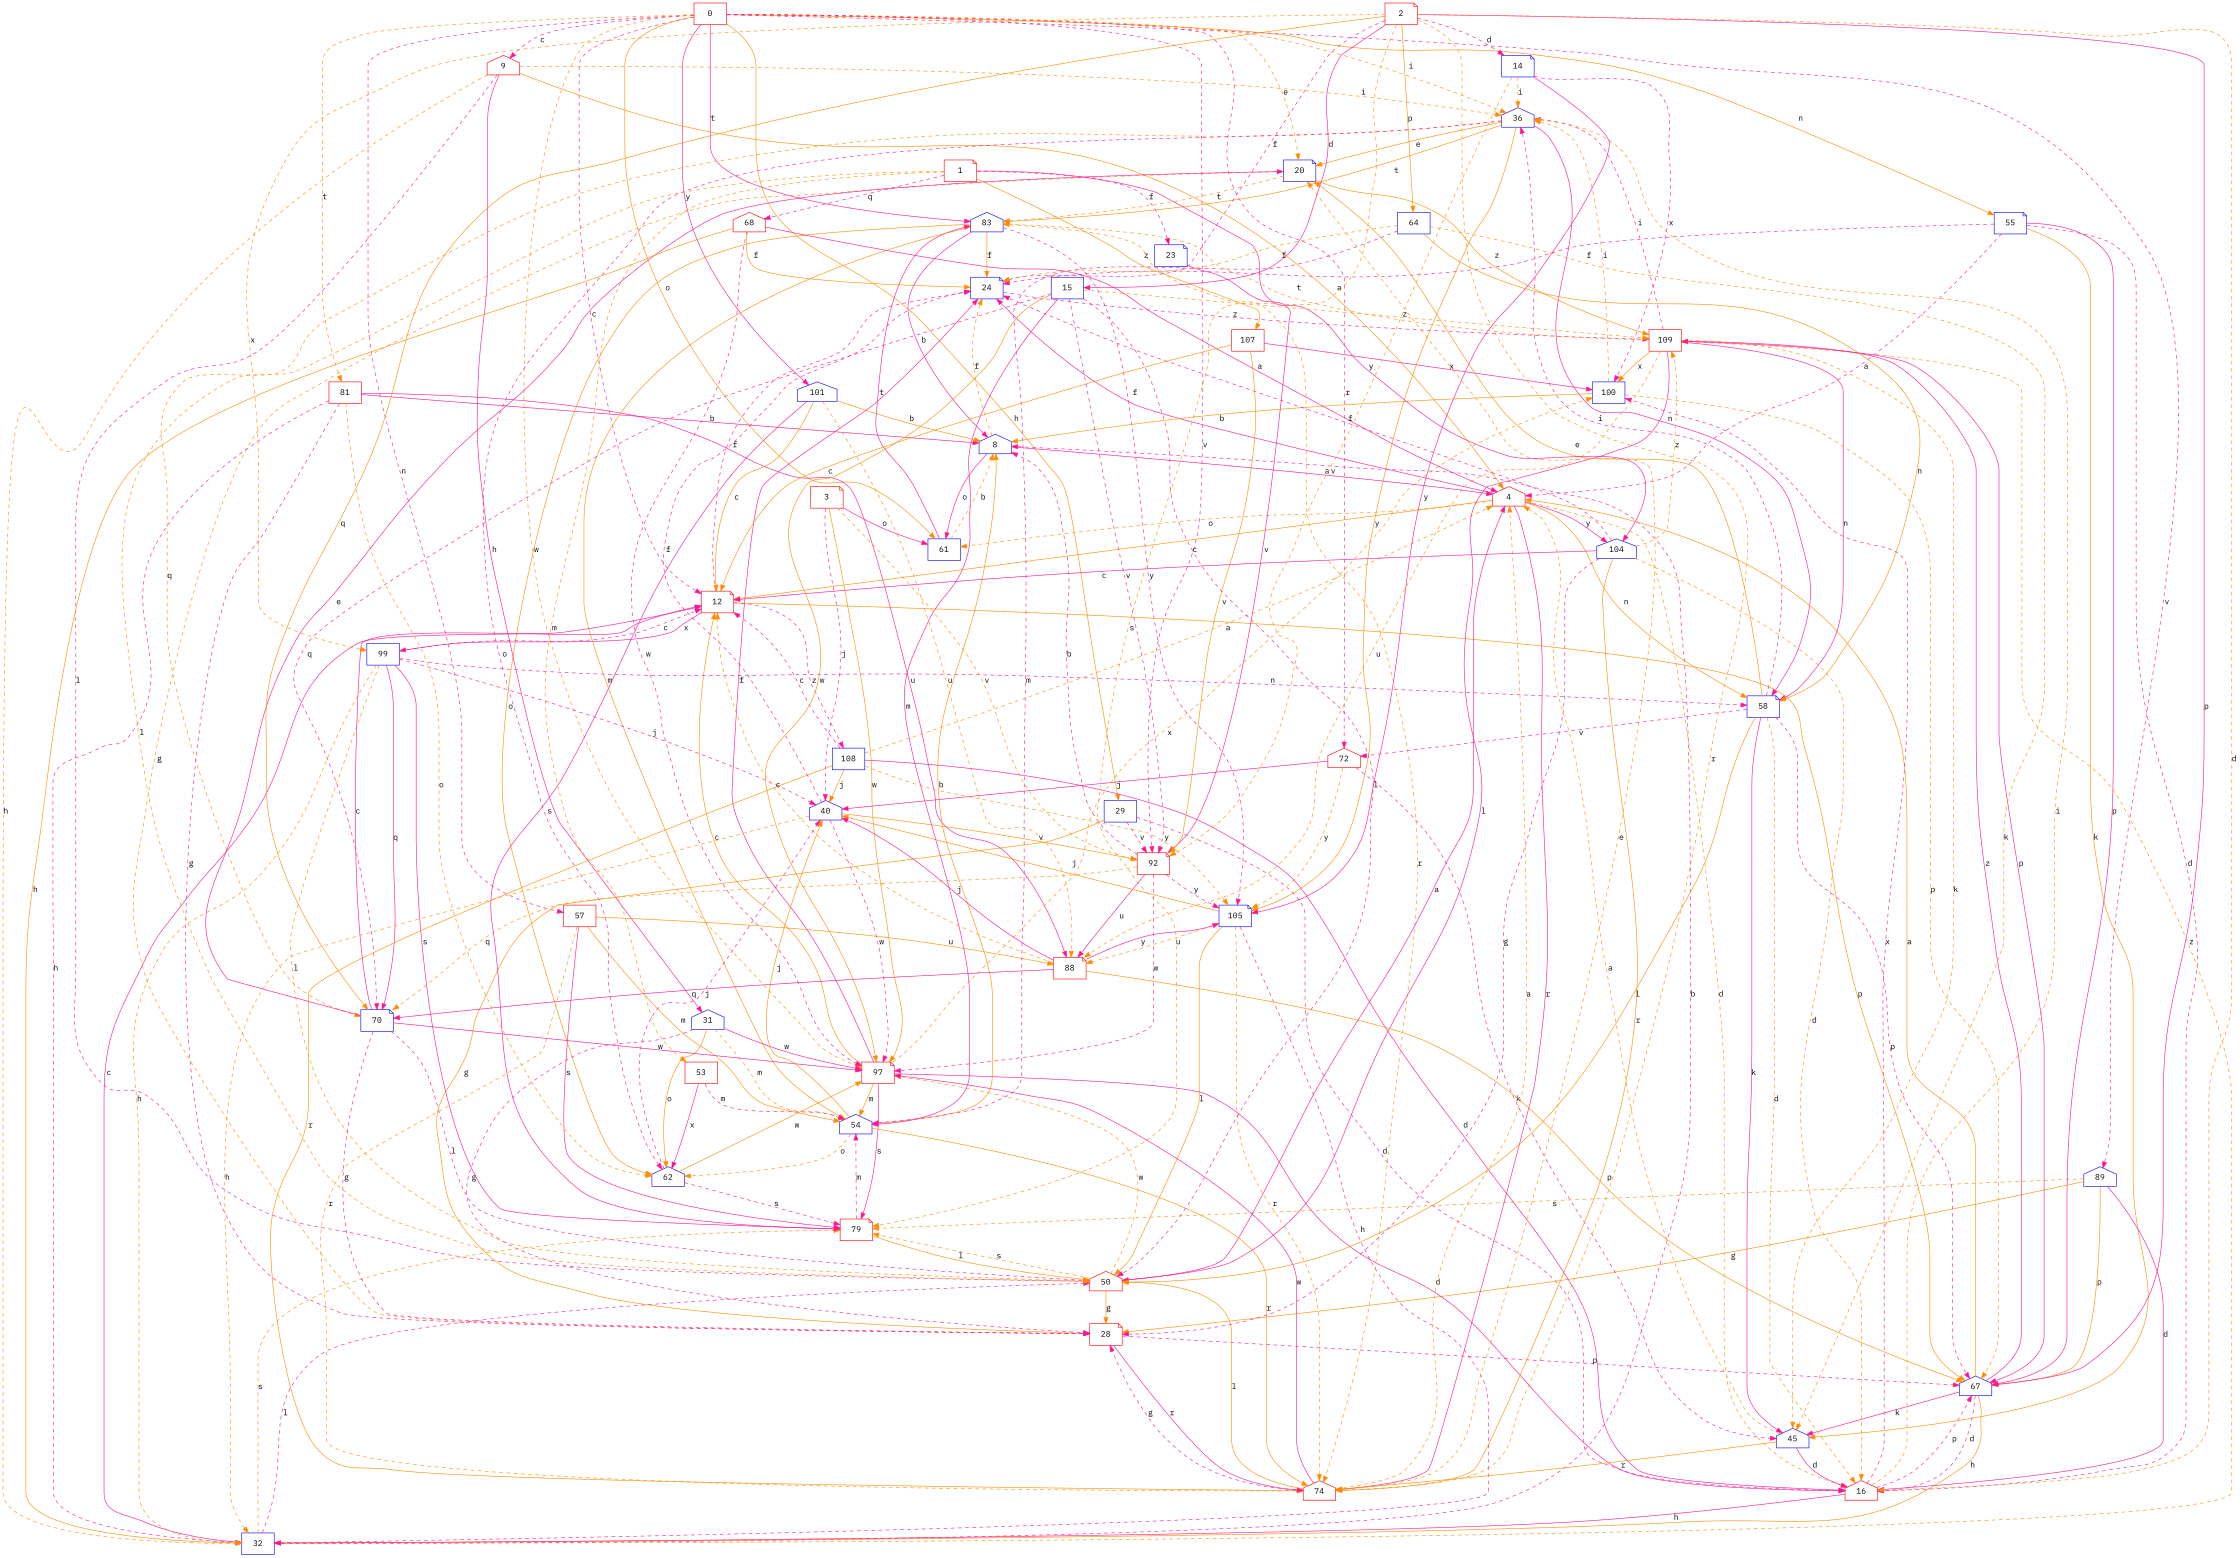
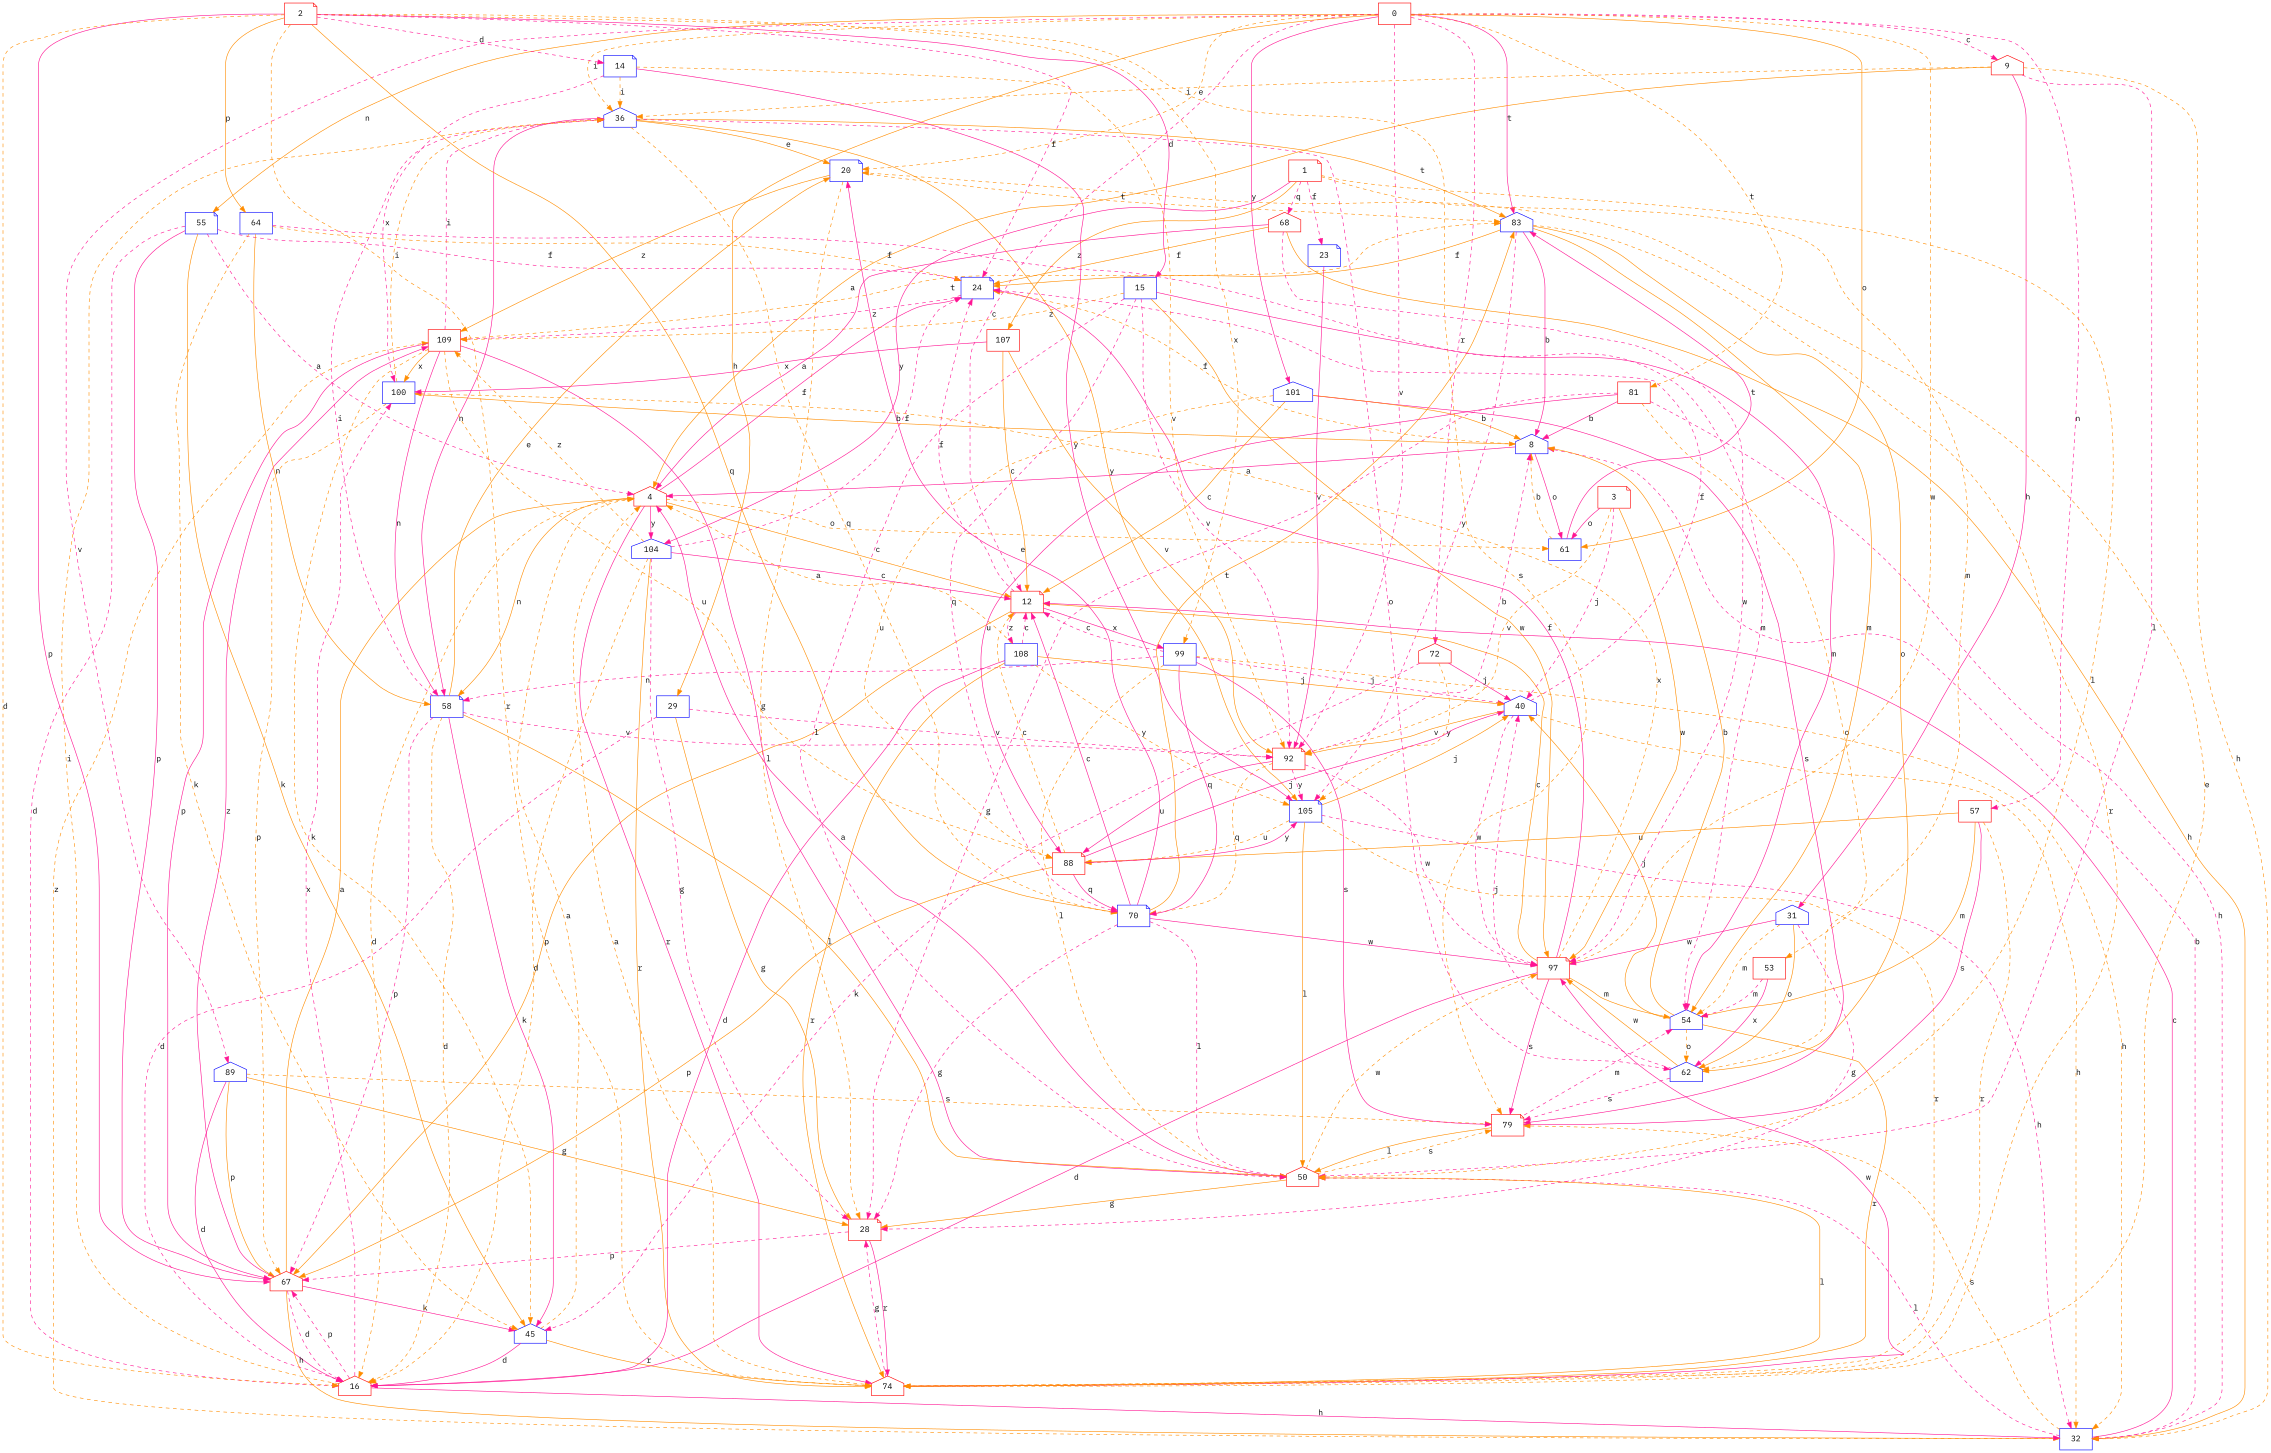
none -> (1257, 554)
(1547, 734) -> (864, 745)
(1976, 1387) -> (286, 1282)
